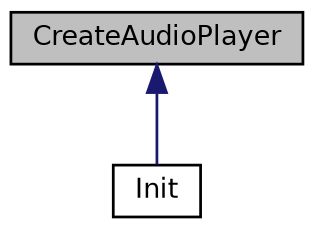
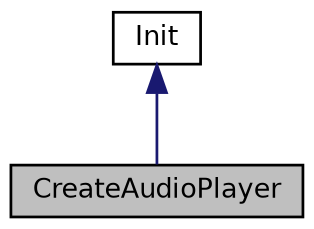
(157, 129) -> (157, 129)
